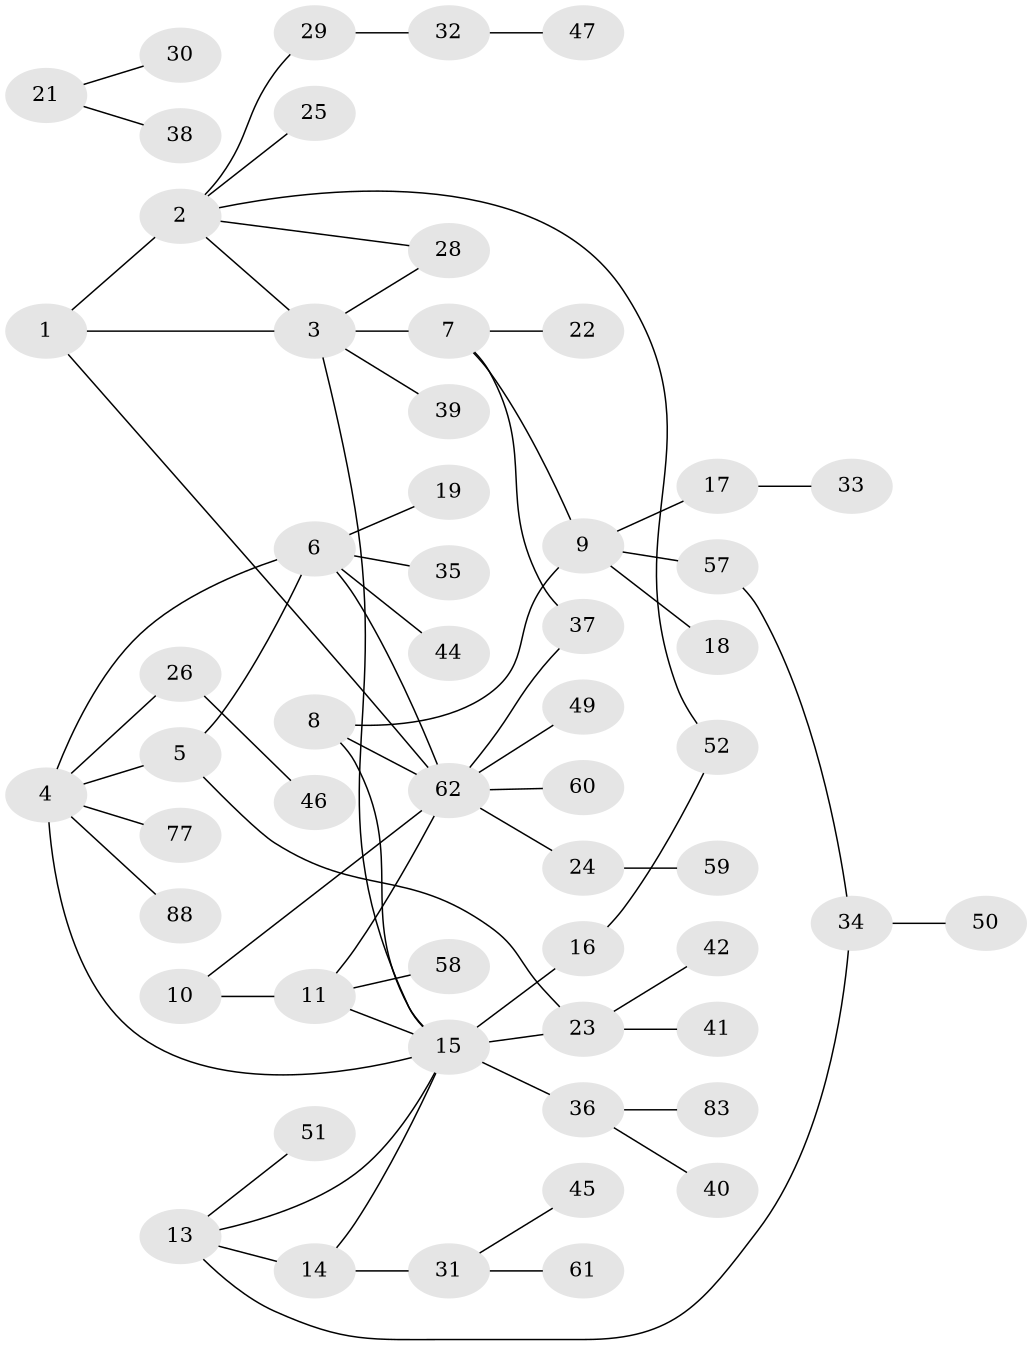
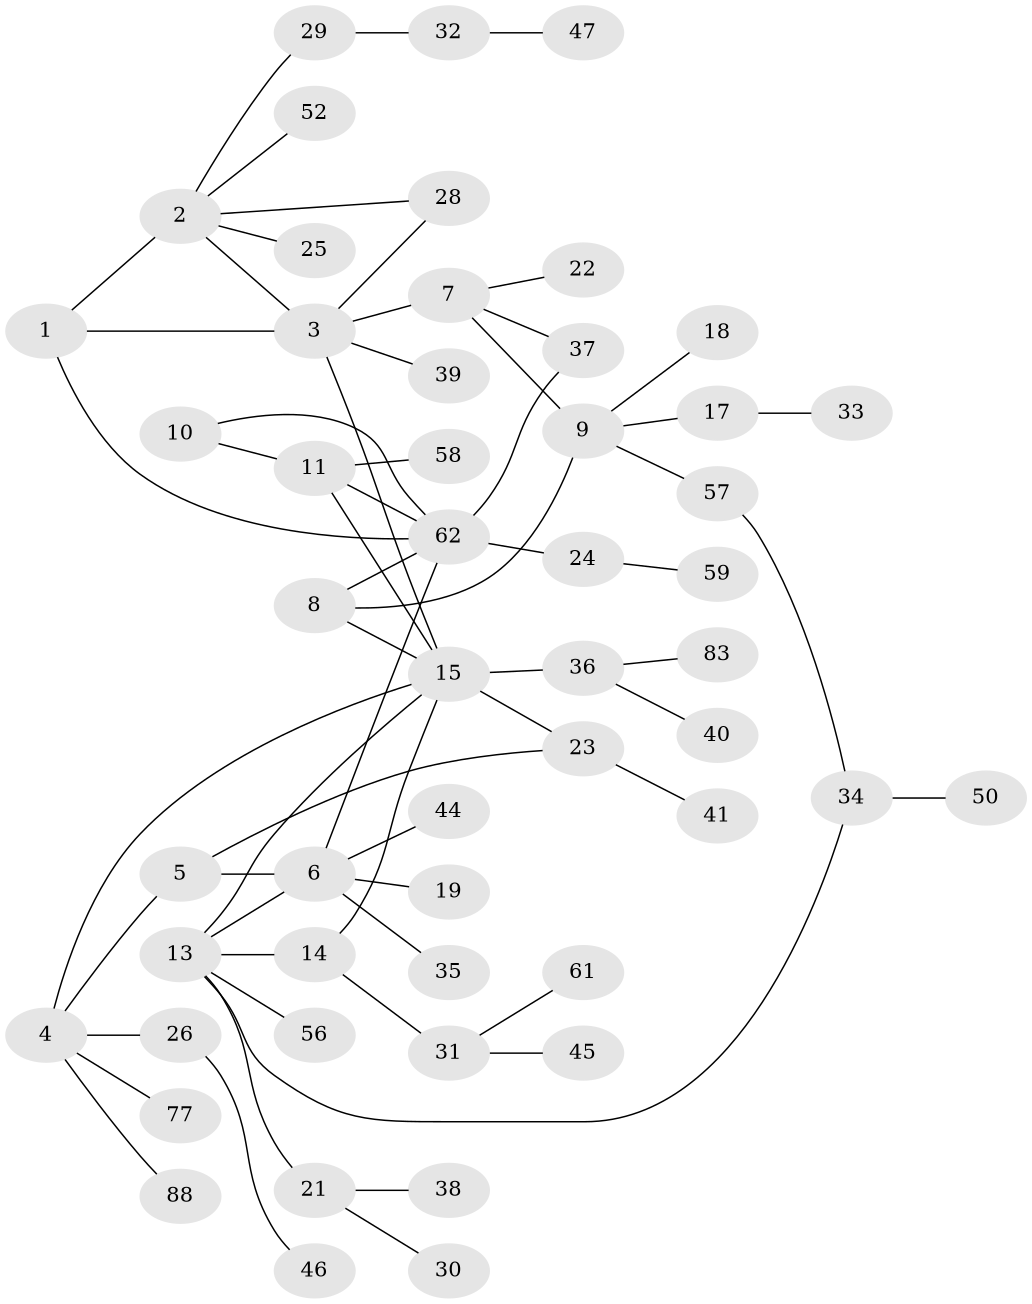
(139, 635) -> (248, 914)
(583, 707) -> none
(583, 788) -> none
(583, 949) -> none
(717, 949) -> none
none -> (249, 1071)
(315, 1134) -> (315, 1035)
